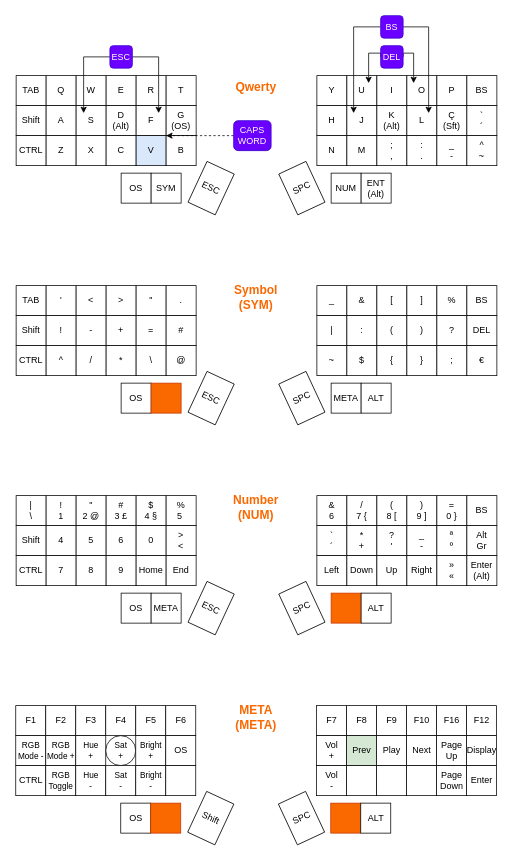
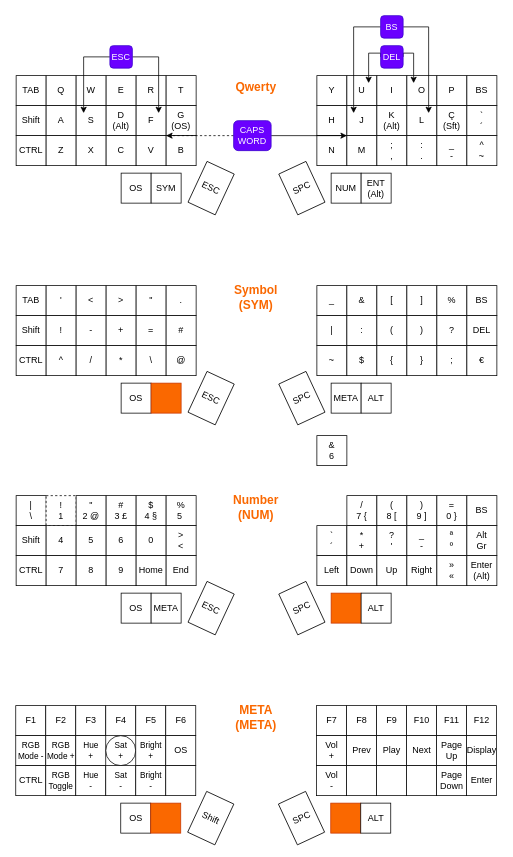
none -> (293, 135)
(151, 150) -> (151, 150)
(61, 510) -> (61, 510)
(332, 510) -> (332, 450)
(452, 720) -> (452, 720)
(362, 750) -> (362, 750)
